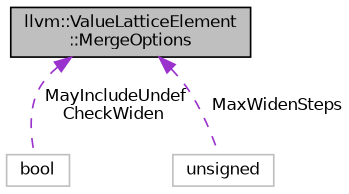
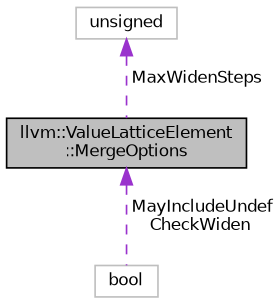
(200, 109) -> (127, 87)
